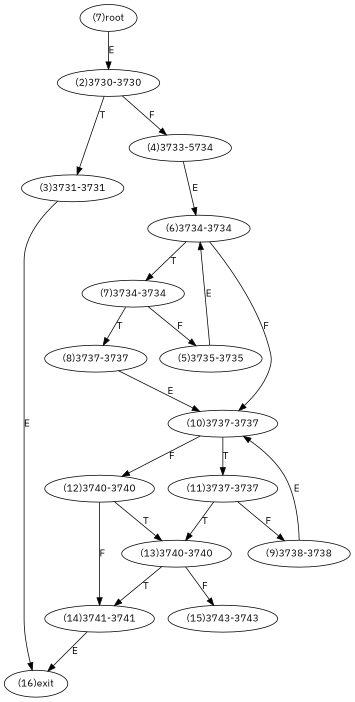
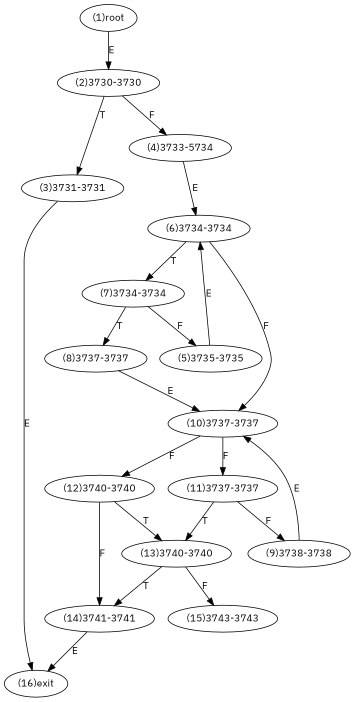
(109, 18) -> (109, 18)
(226, 456) -> (226, 456)
